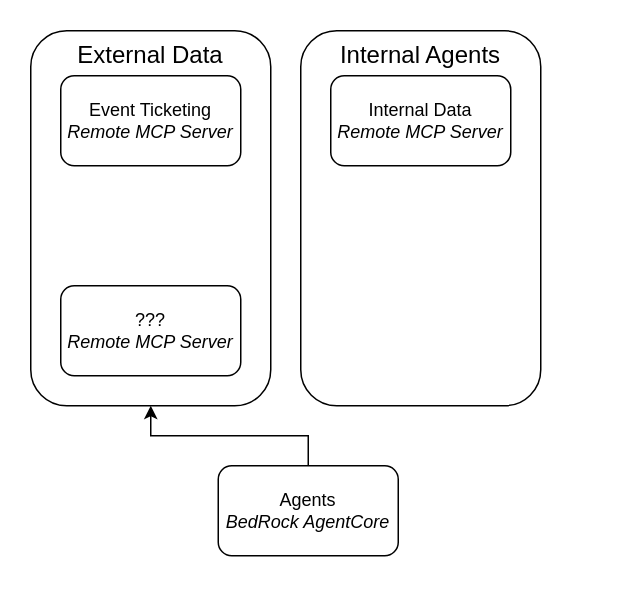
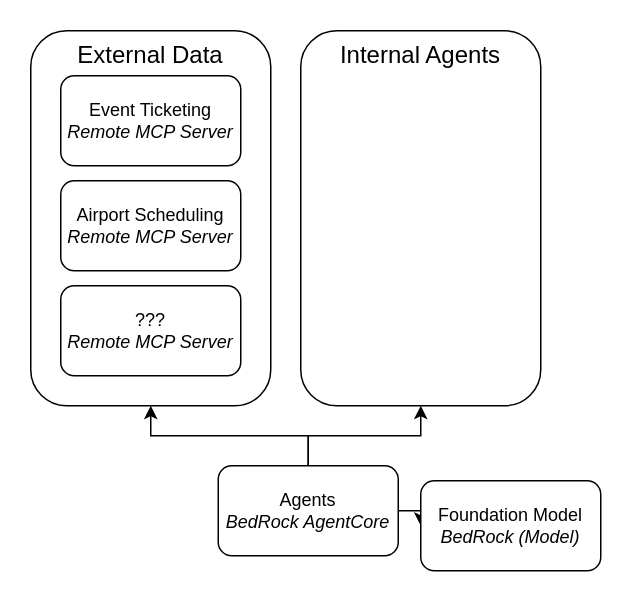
(421, 121) -> none
none -> (151, 226)
none -> (376, 436)
none -> (412, 511)
none -> (511, 526)
